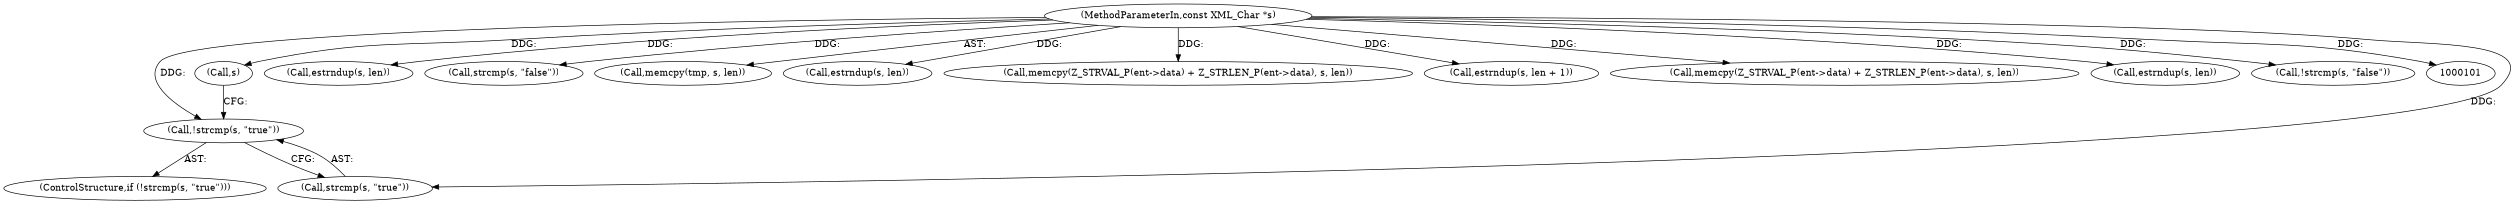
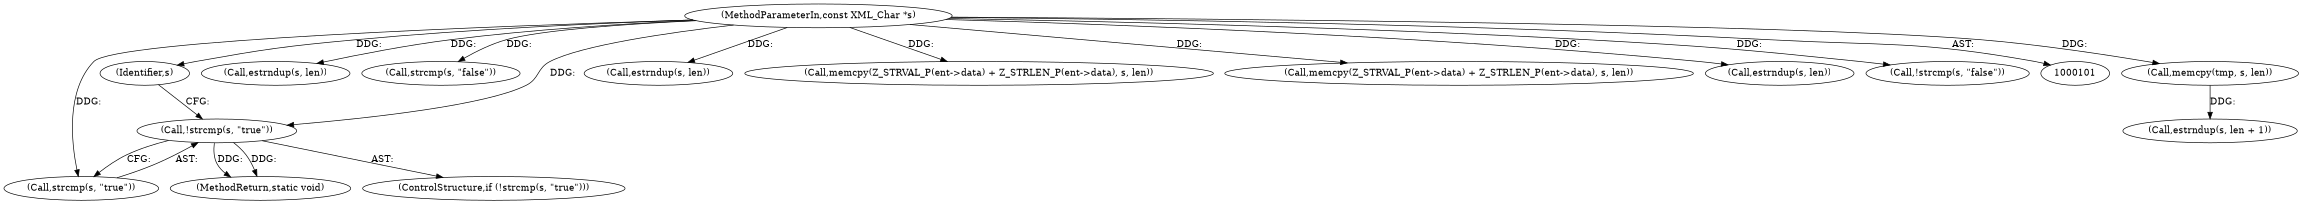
(977, 45) -> (2076, 45)
(1345, 45) -> (2210, 99)
(2352, 45) -> (1965, 45)
(224, 73) -> (145, 73)
none -> (260, 188)
